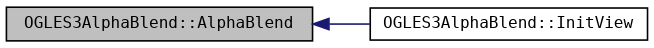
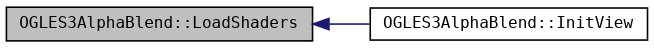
(159, 24) -> (159, 24)
